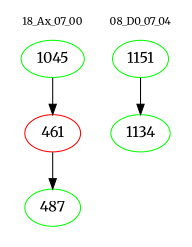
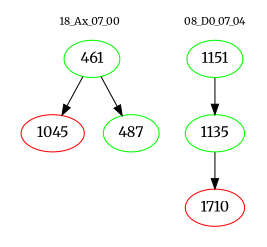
(53, 59) -> (53, 133)
(53, 91) -> (75, 91)
(53, 133) -> (92, 59)
(141, 133) -> (215, 133)
none -> (215, 208)
